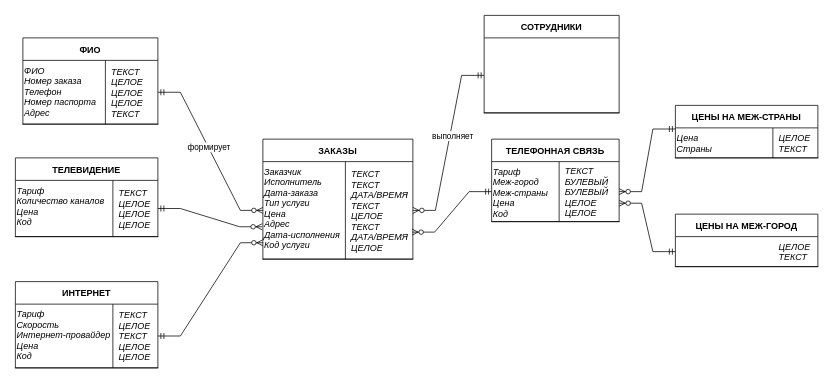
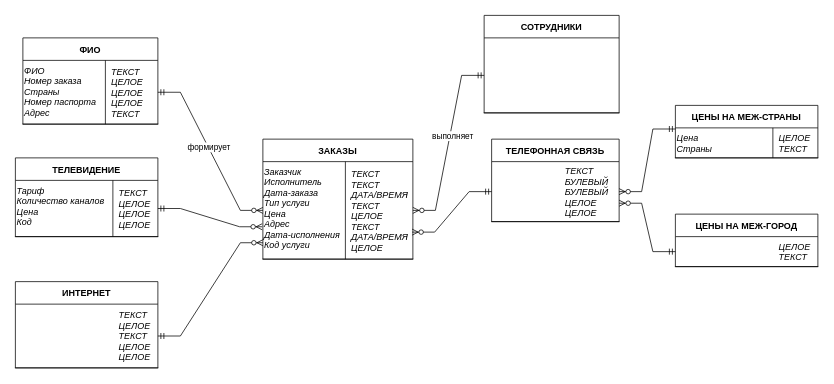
(32, 71) -> (32, 71)
(525, 192) -> none
(64, 336) -> none
